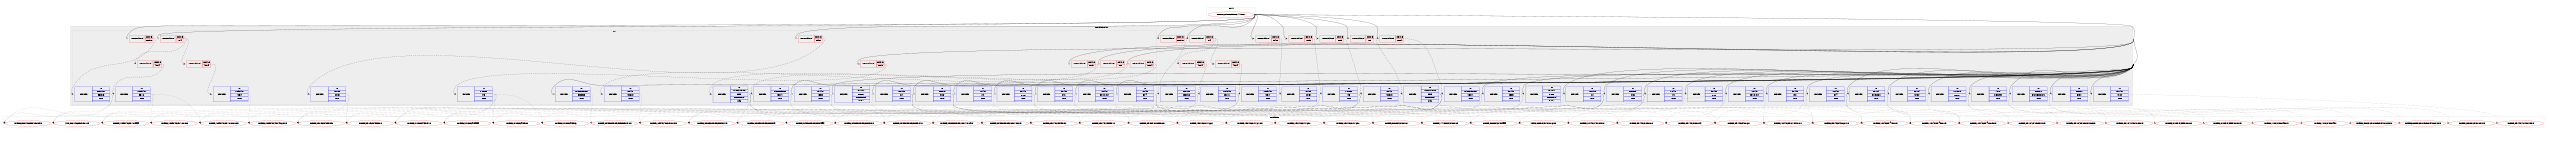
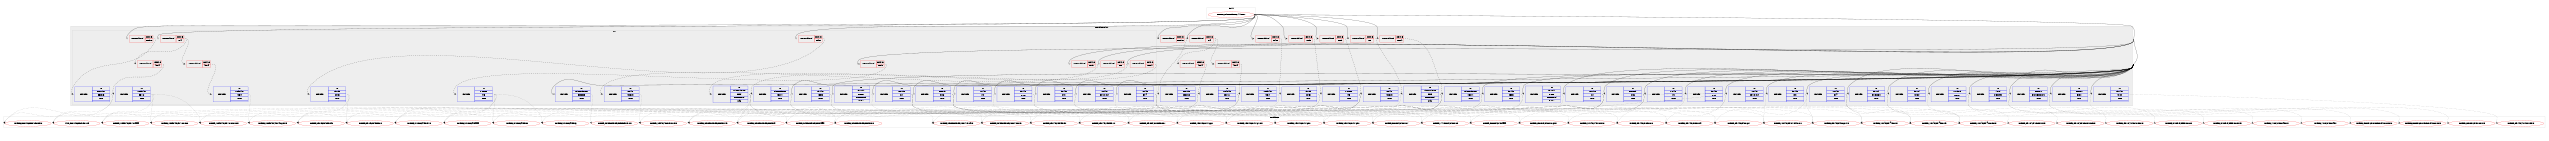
(908, 123) -> none
(1543, 123) -> (1543, 123)
